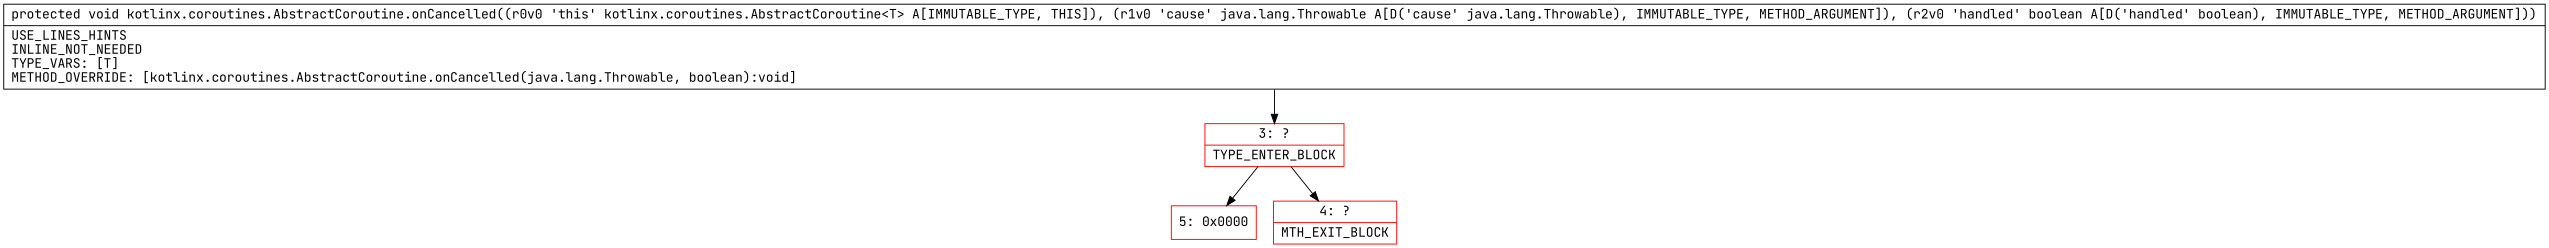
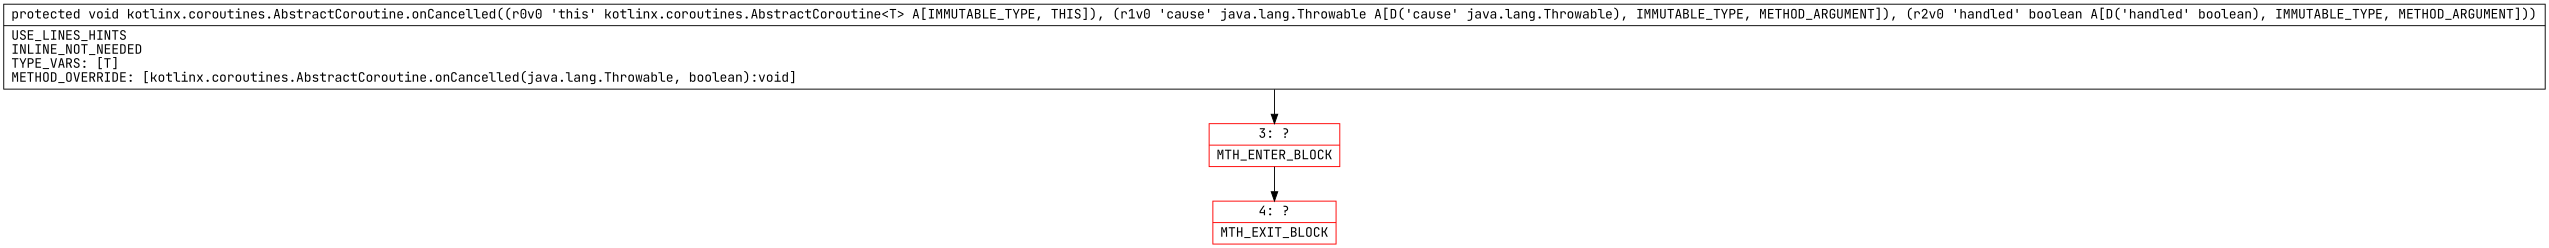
(1274, 155) -> (1274, 155)
(1214, 223) -> none
